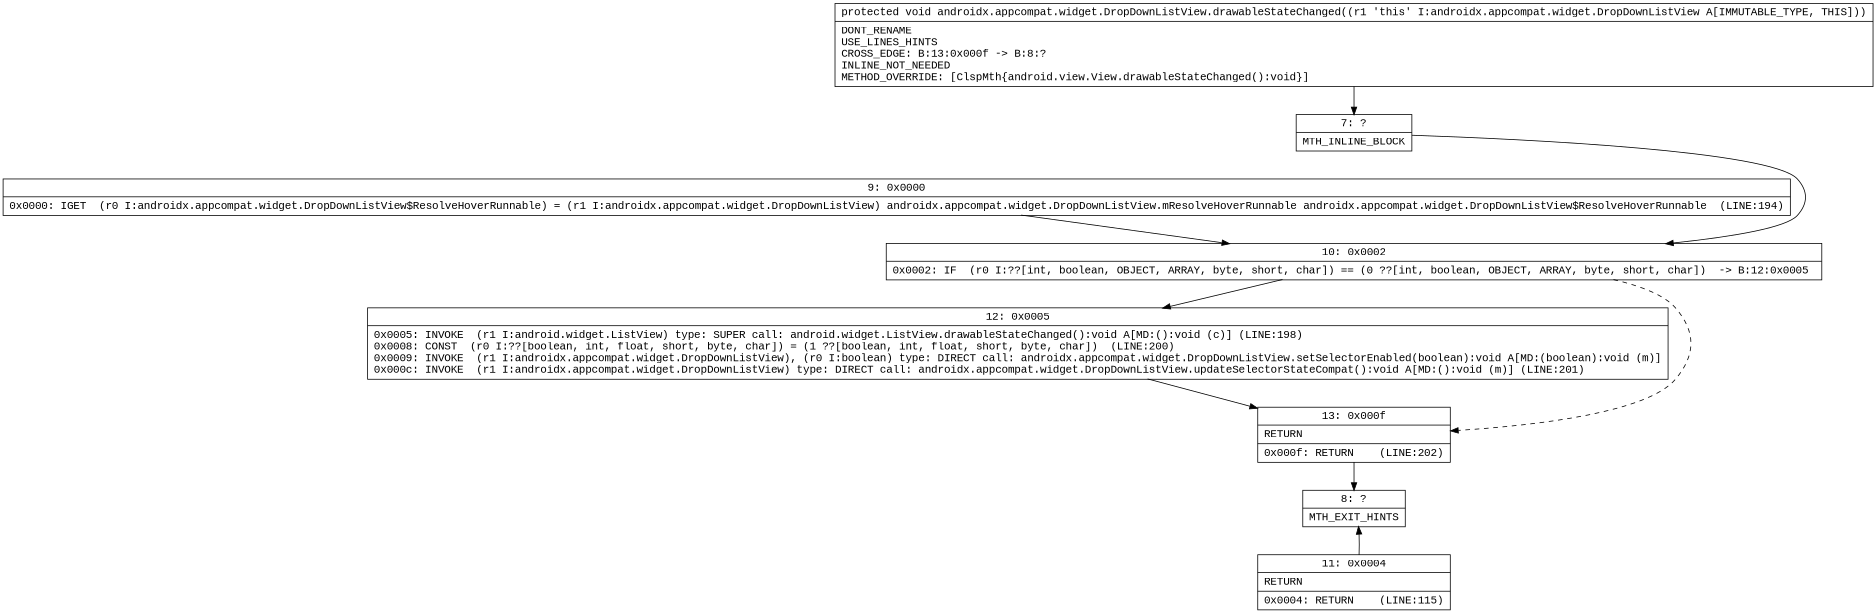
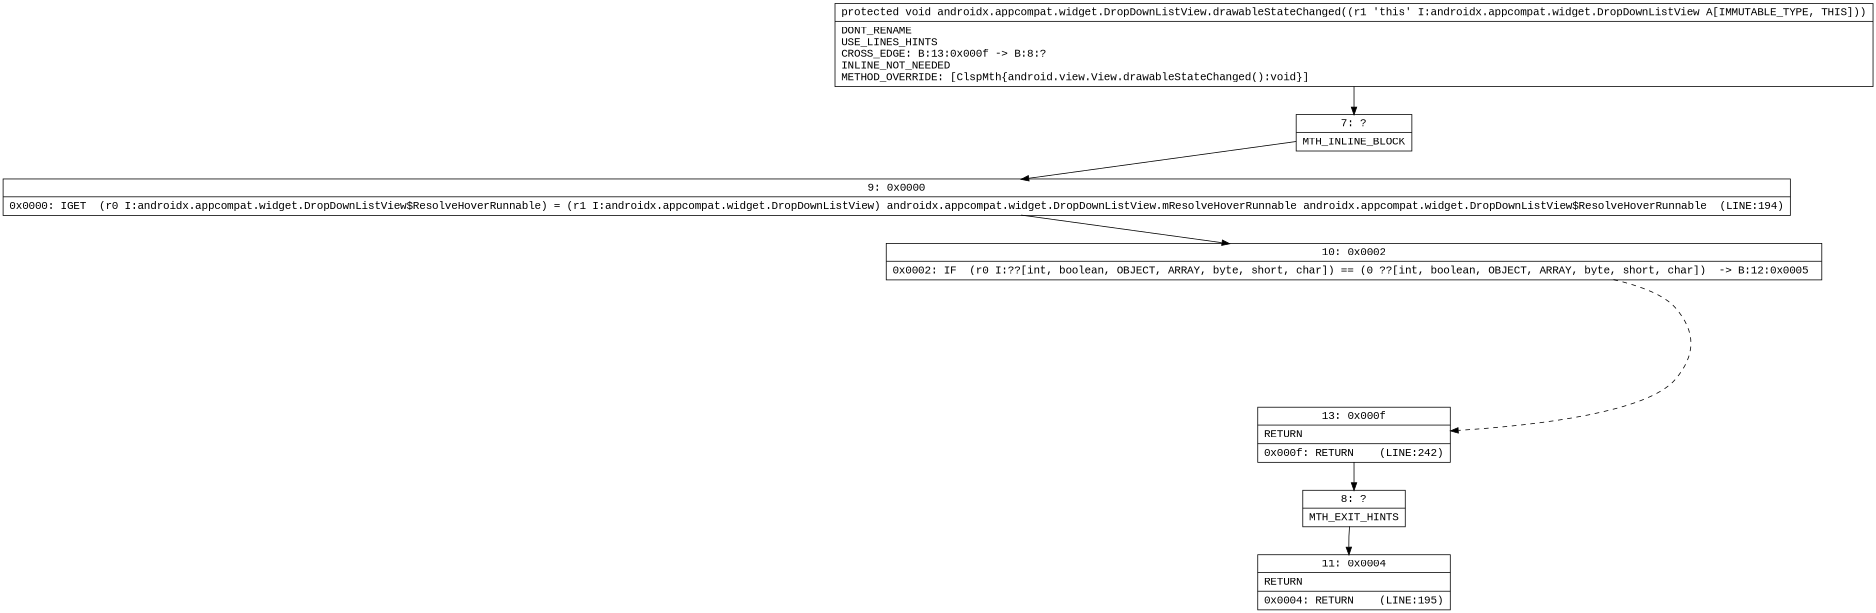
(1691, 153) -> (1163, 160)
(1018, 344) -> none
(1354, 453) -> (1354, 453)
(1359, 545) -> (1349, 537)
(1354, 600) -> (1354, 600)
